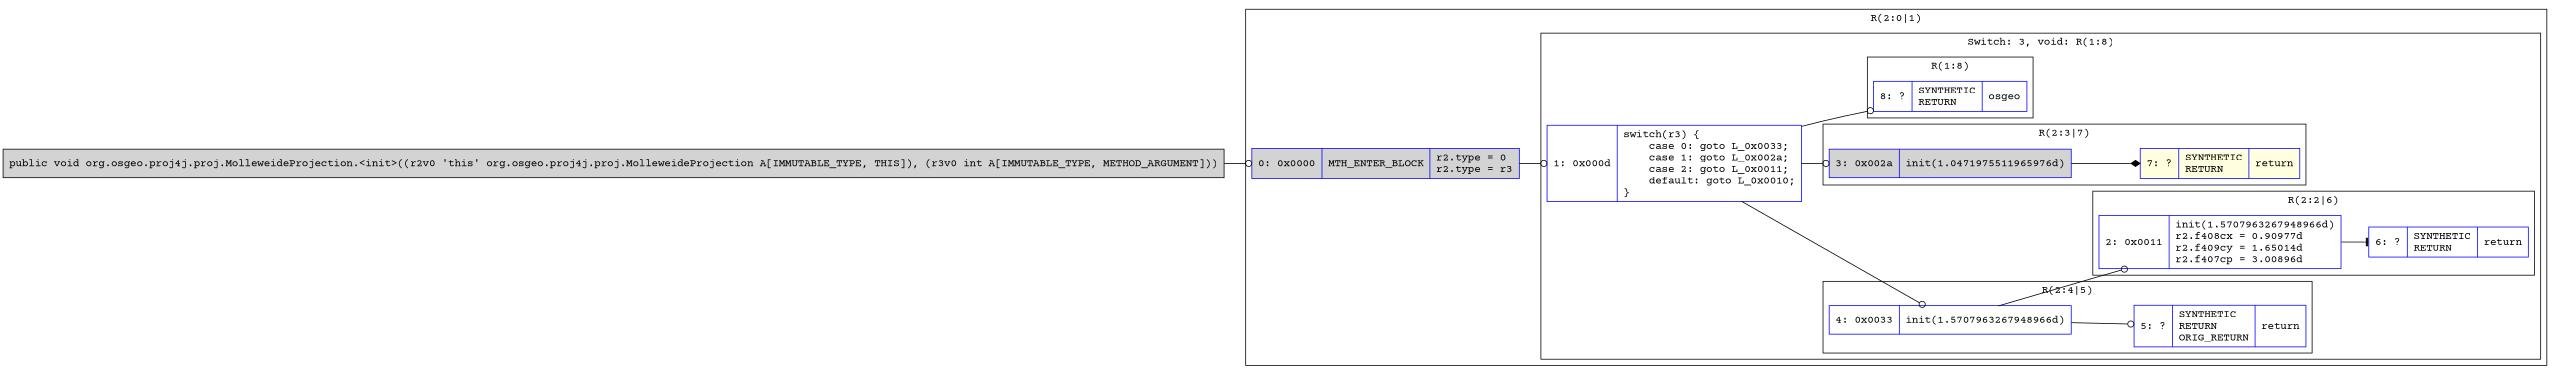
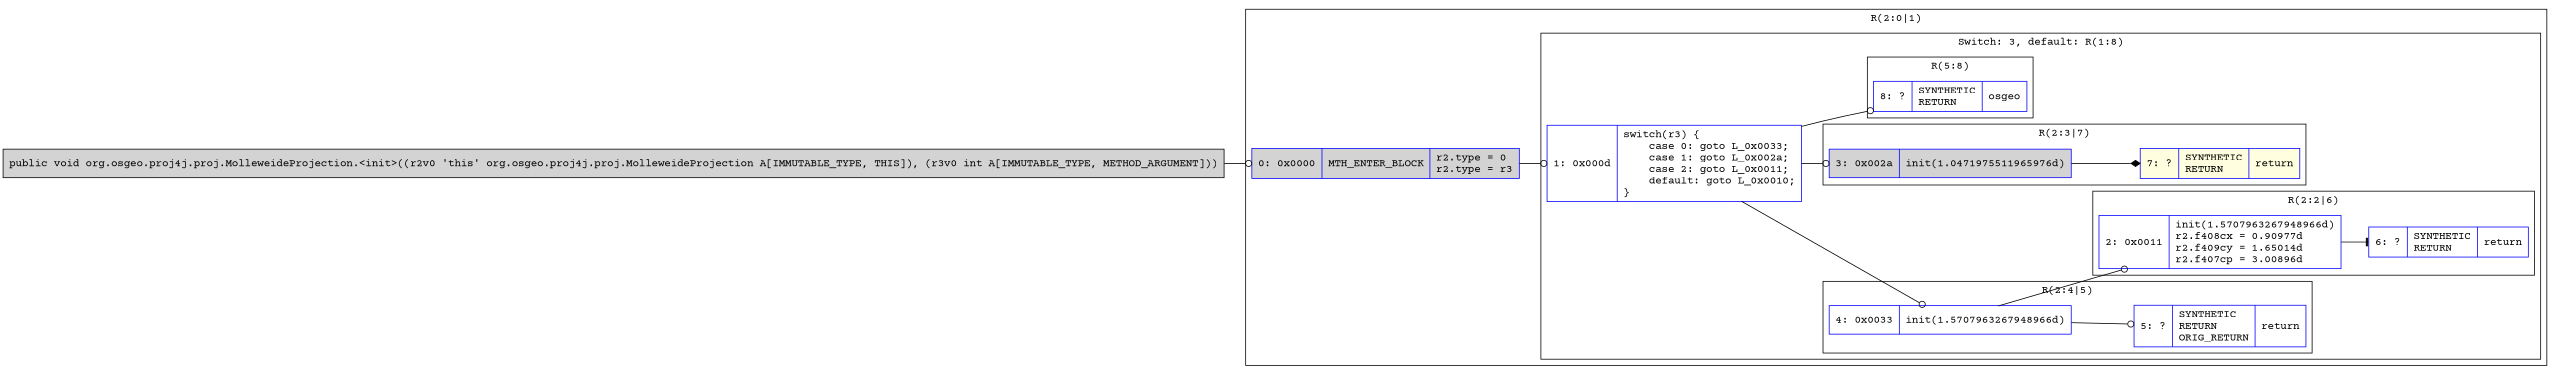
(2041, 42) -> (2041, 42)
(1950, 66) -> (1950, 66)
